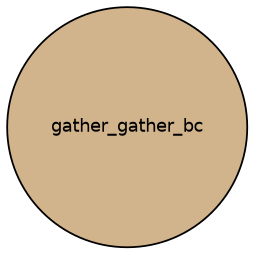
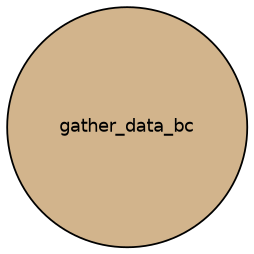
(127, 127) -> (127, 127)
